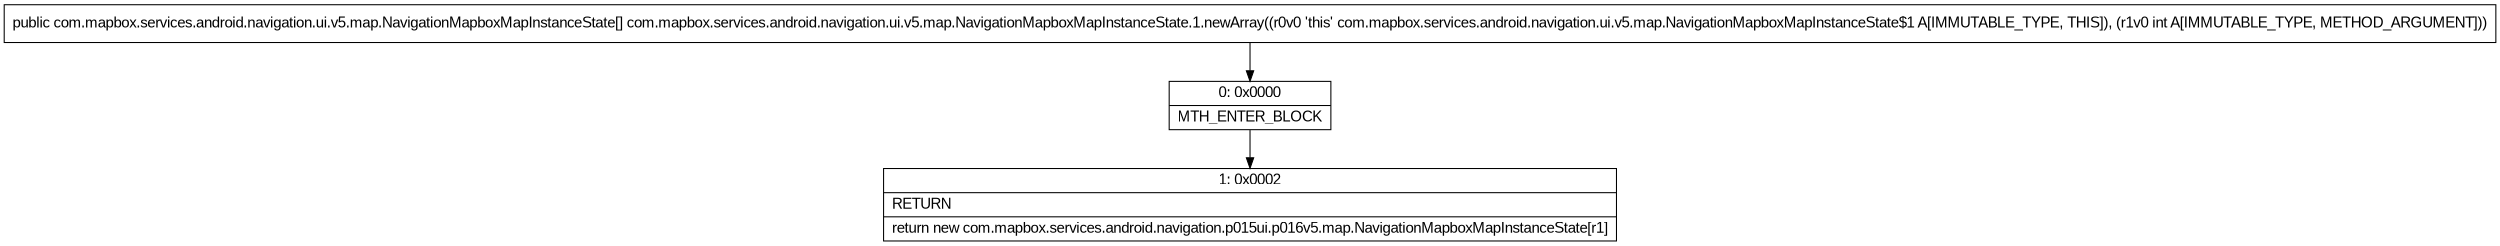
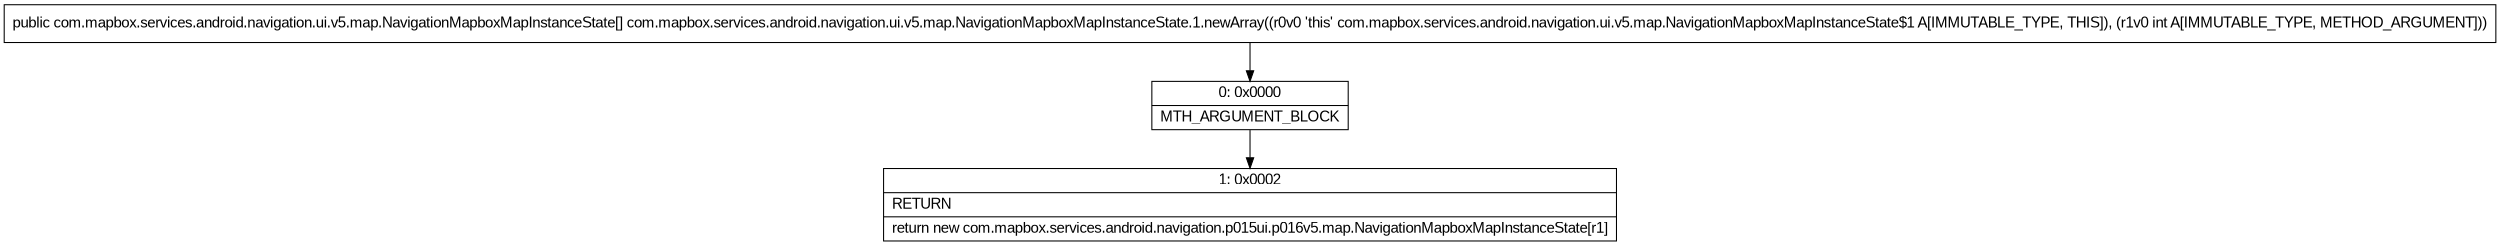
(1250, 117) -> (1250, 117)
